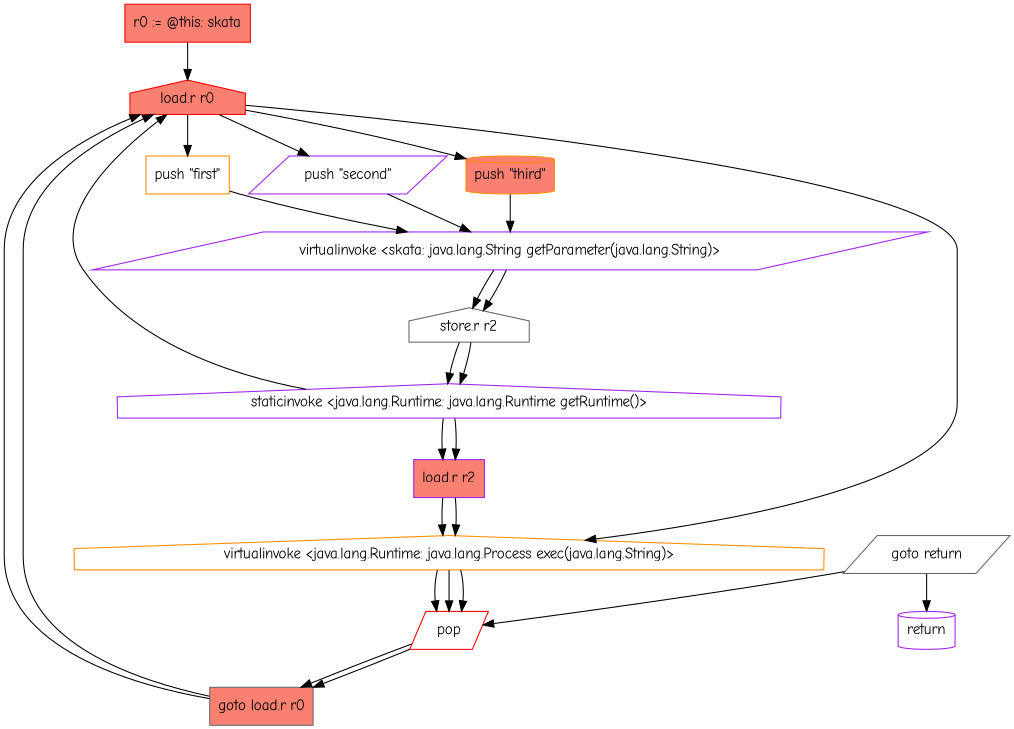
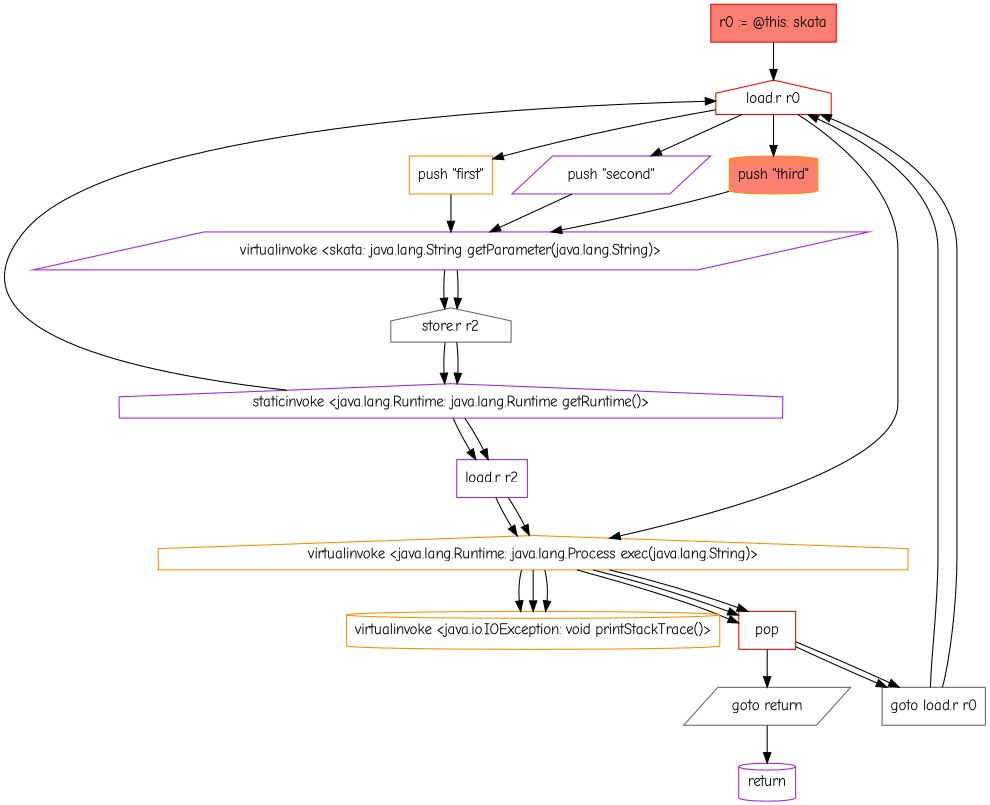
(188, 99) -> (774, 99)
(449, 479) -> (492, 479)
(669, 599) -> (767, 663)
(449, 630) -> (767, 630)
none -> (533, 630)
(261, 706) -> (934, 706)
